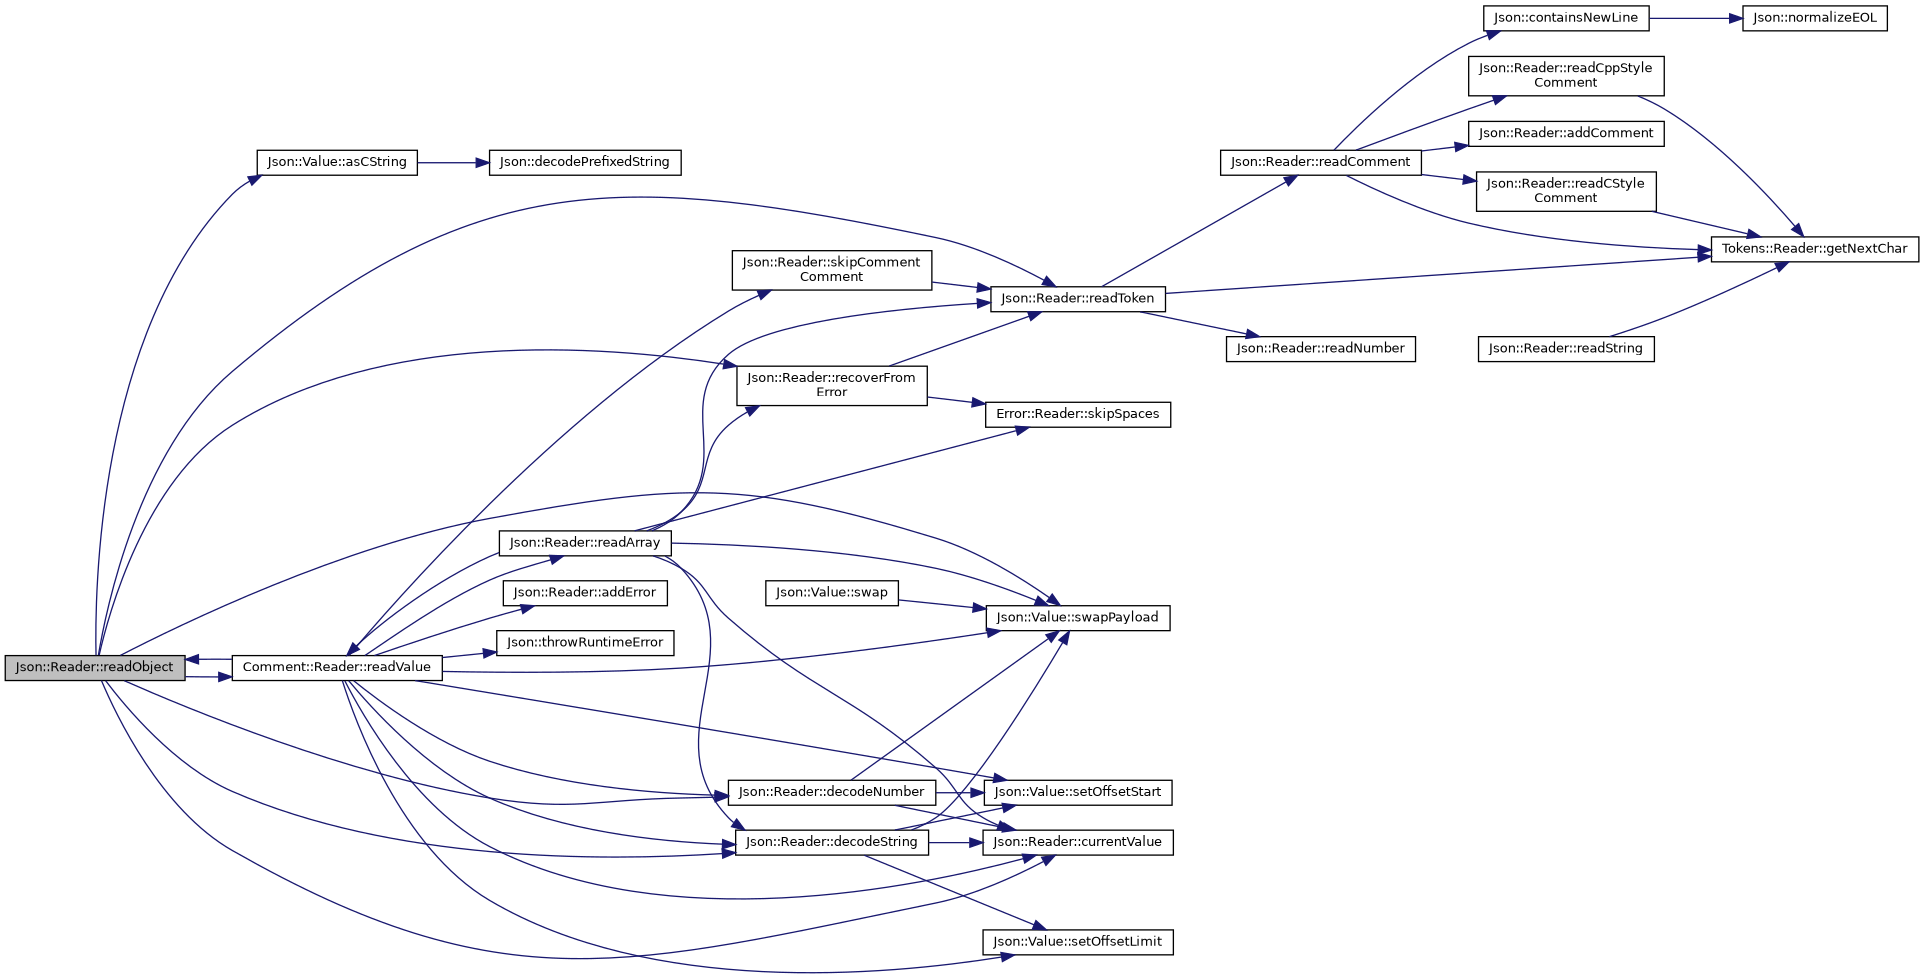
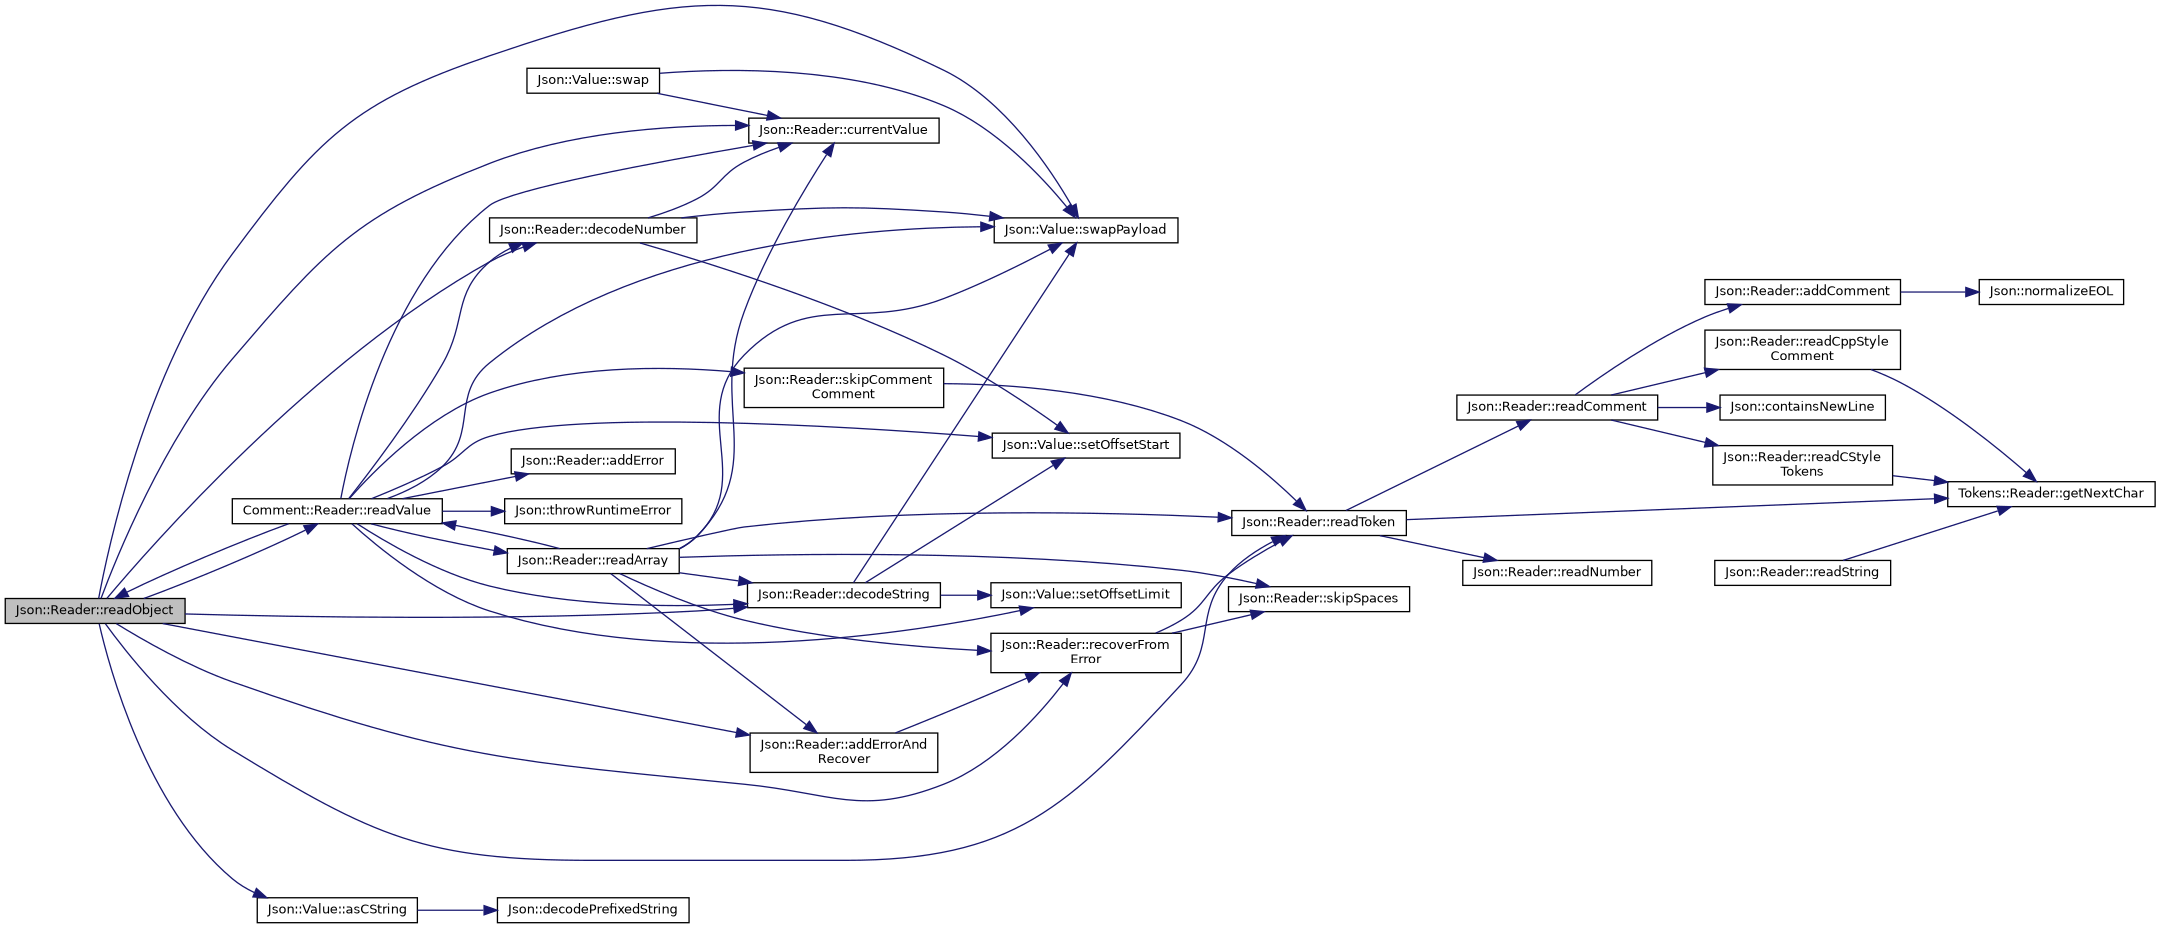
(1689, 18) -> (1933, 292)
(1566, 192) -> (1803, 465)
(1518, 233) -> none
(1078, 415) -> (1319, 599)
none -> (844, 753)
(949, 843) -> (712, 104)
